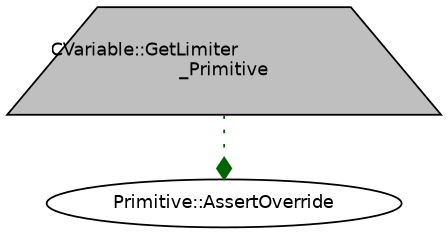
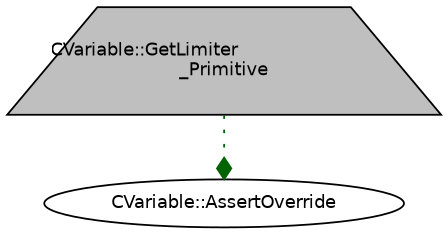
(224, 203) -> (224, 203)
